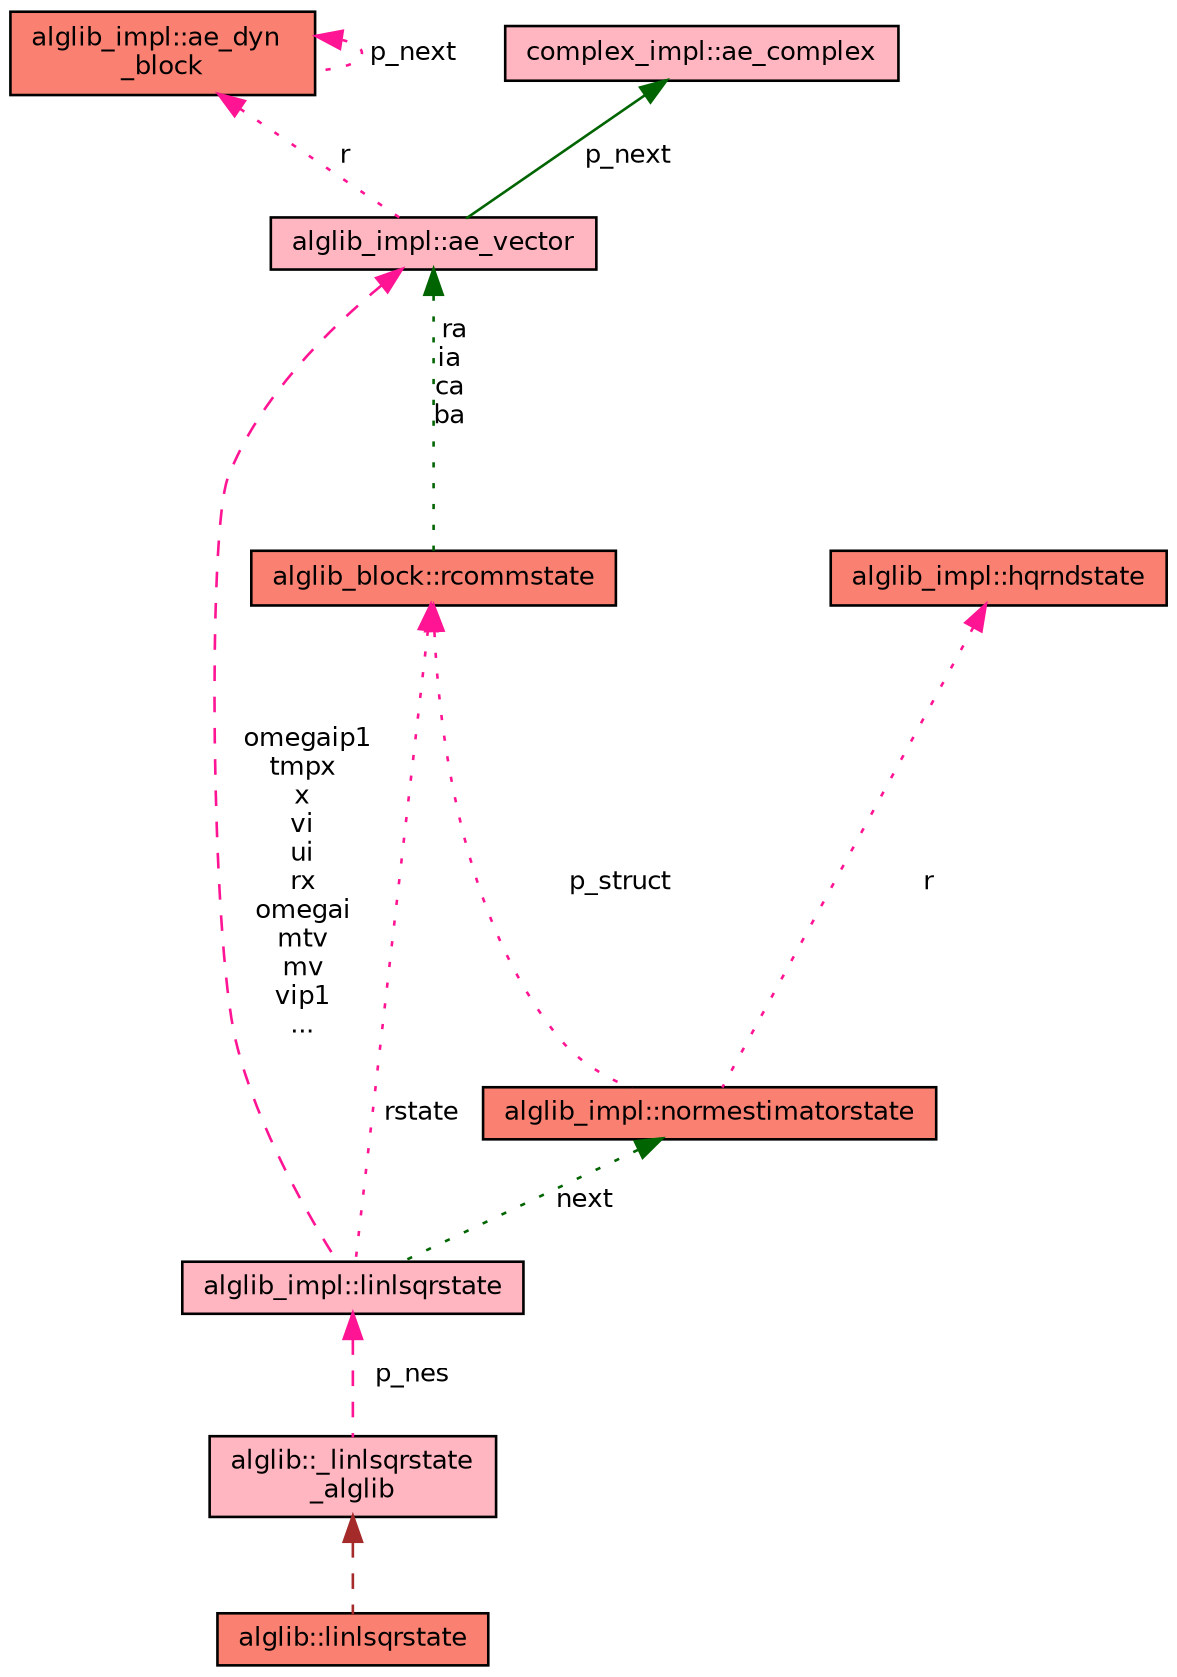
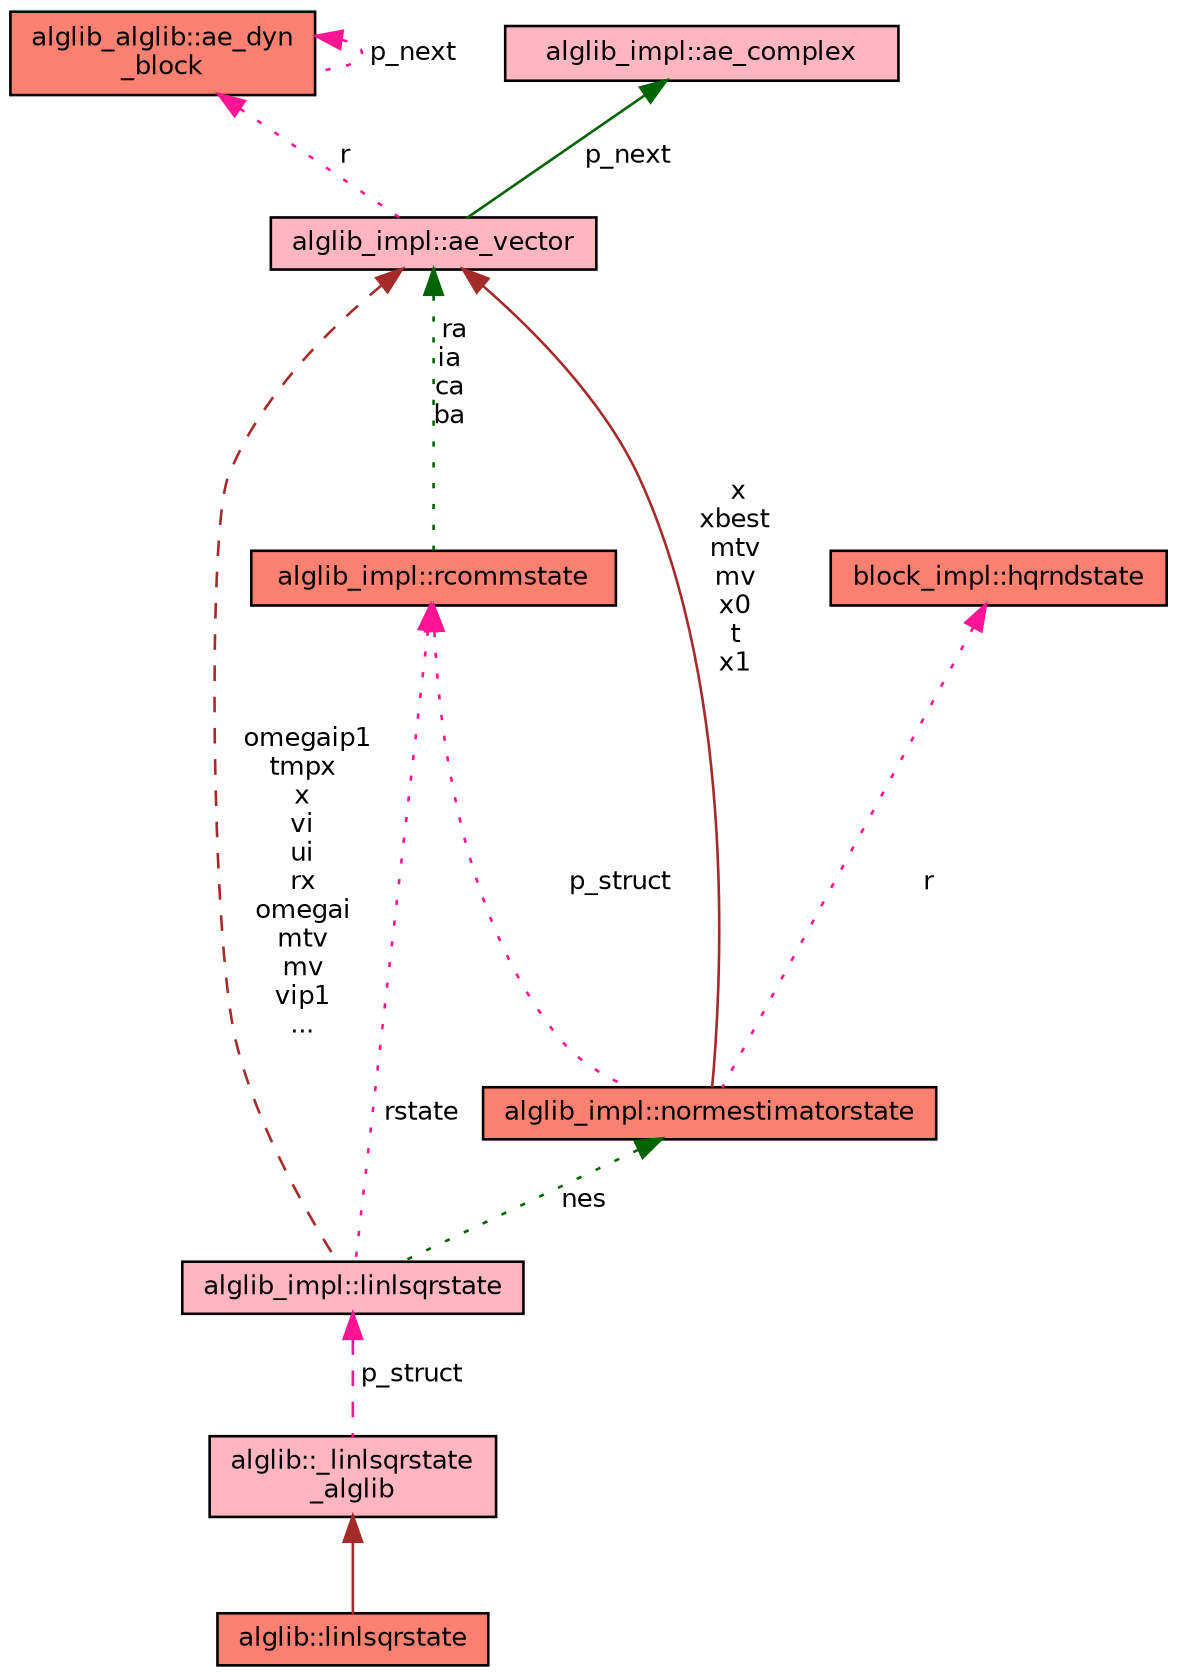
(163, 53) -> (163, 53)
(702, 53) -> (702, 53)
(434, 578) -> (434, 578)
(999, 578) -> (999, 578)
none -> (695, 655)
(215, 758) -> (215, 758)
(581, 1201) -> (581, 1201)
(409, 1375) -> (409, 1375)
(353, 1578) -> (353, 1578)
